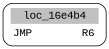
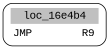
(54, 33) -> (54, 33)
